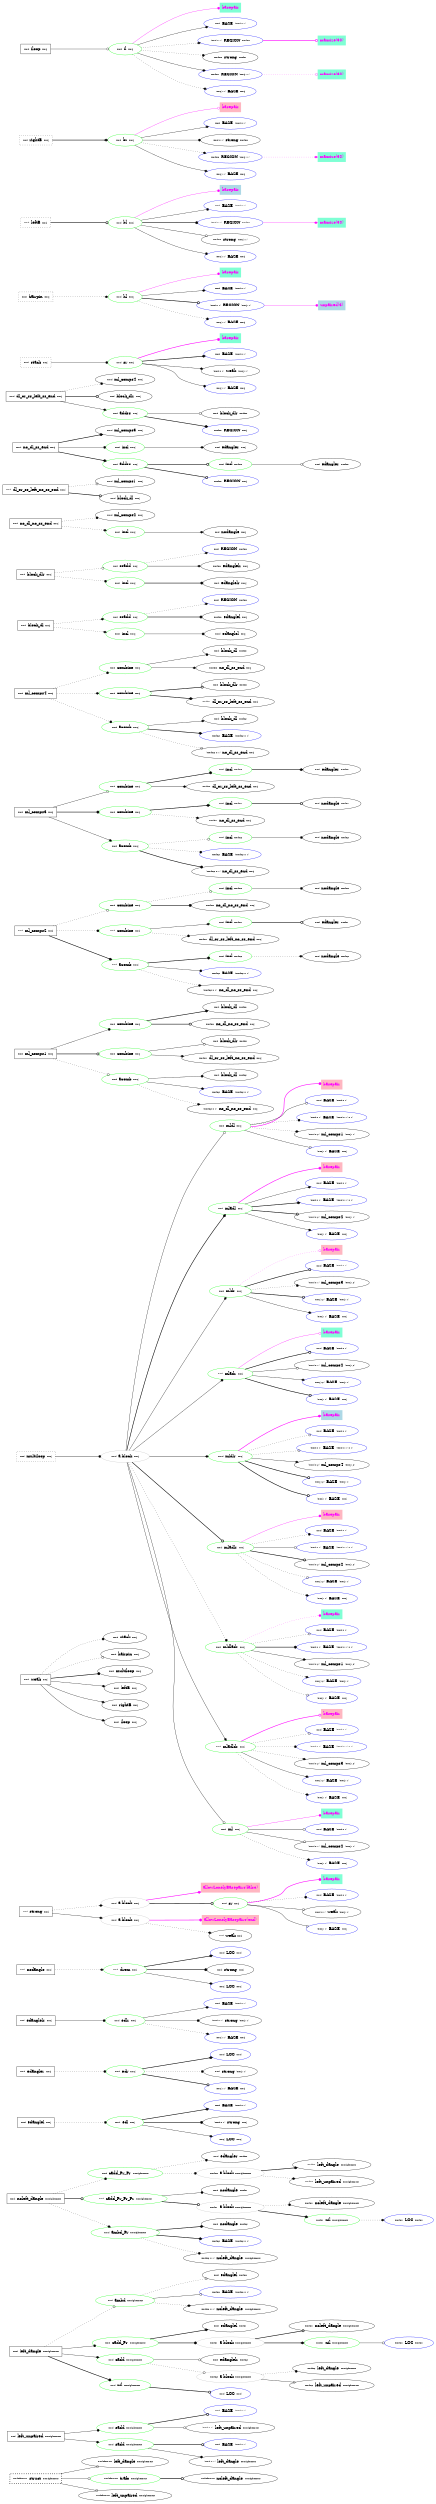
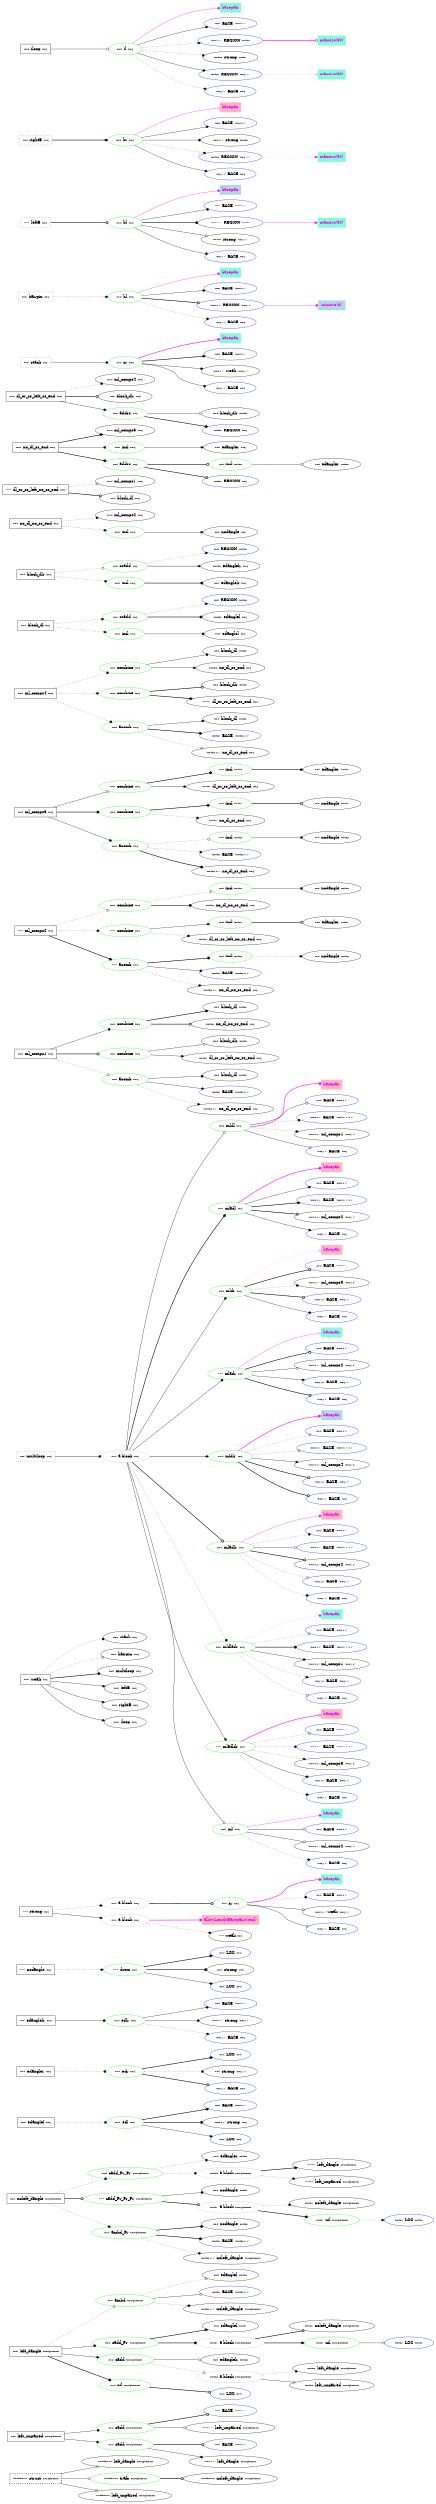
(332, 305) -> (332, 305)
(230, 1888) -> none
